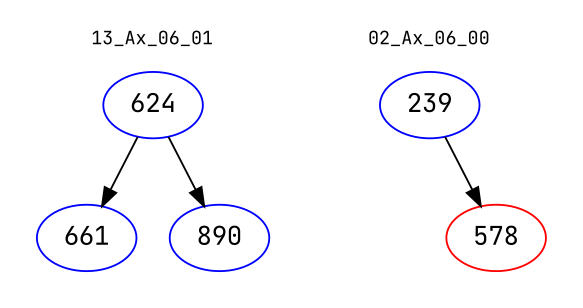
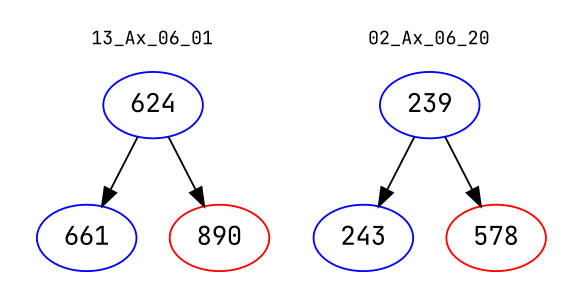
(430, 40) -> (430, 40)
(219, 238) -> (219, 238)
none -> (363, 238)
